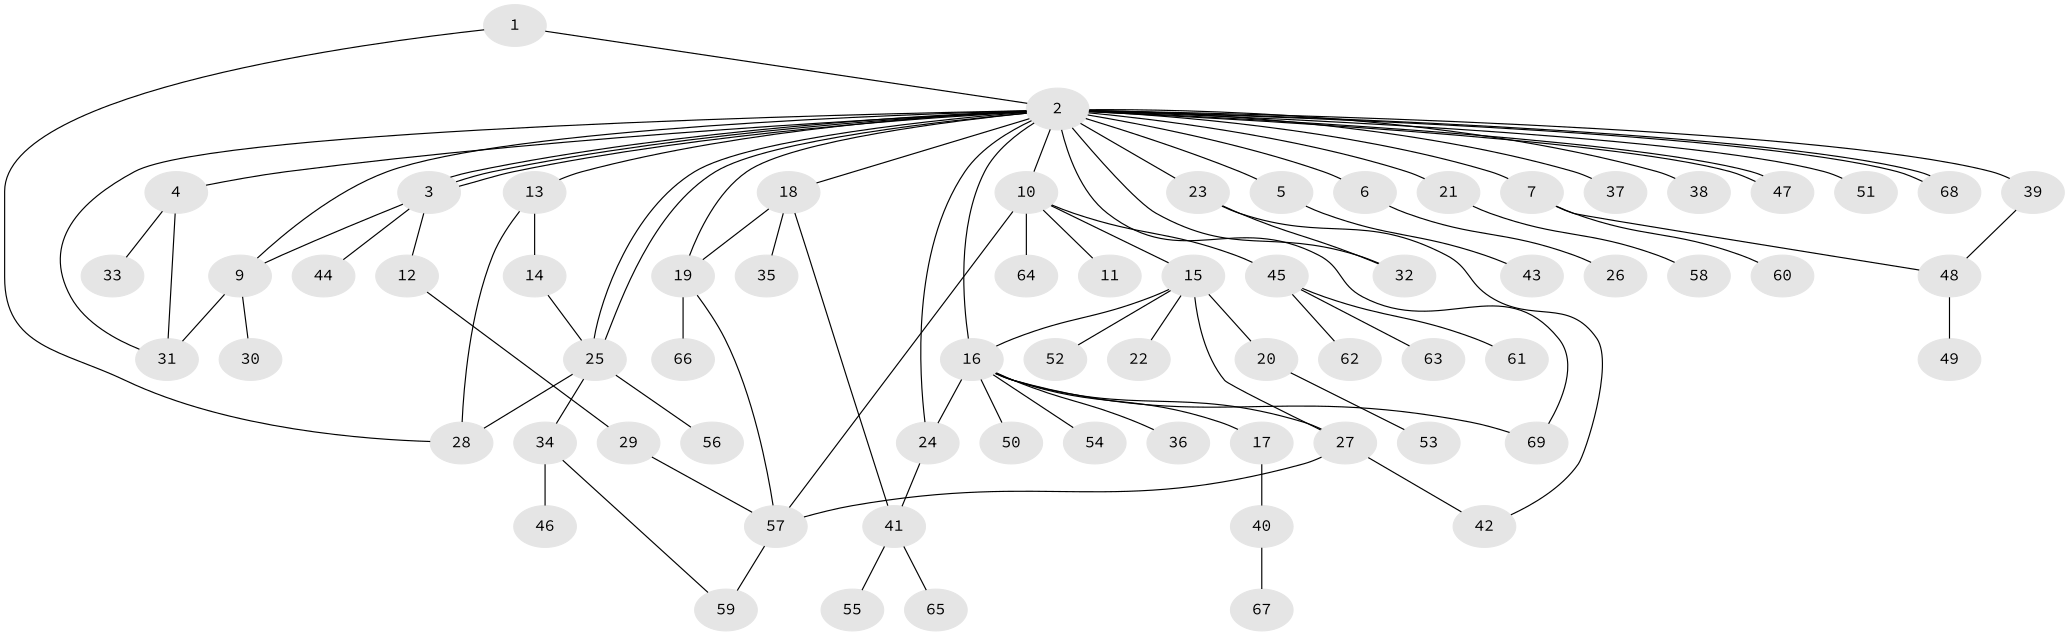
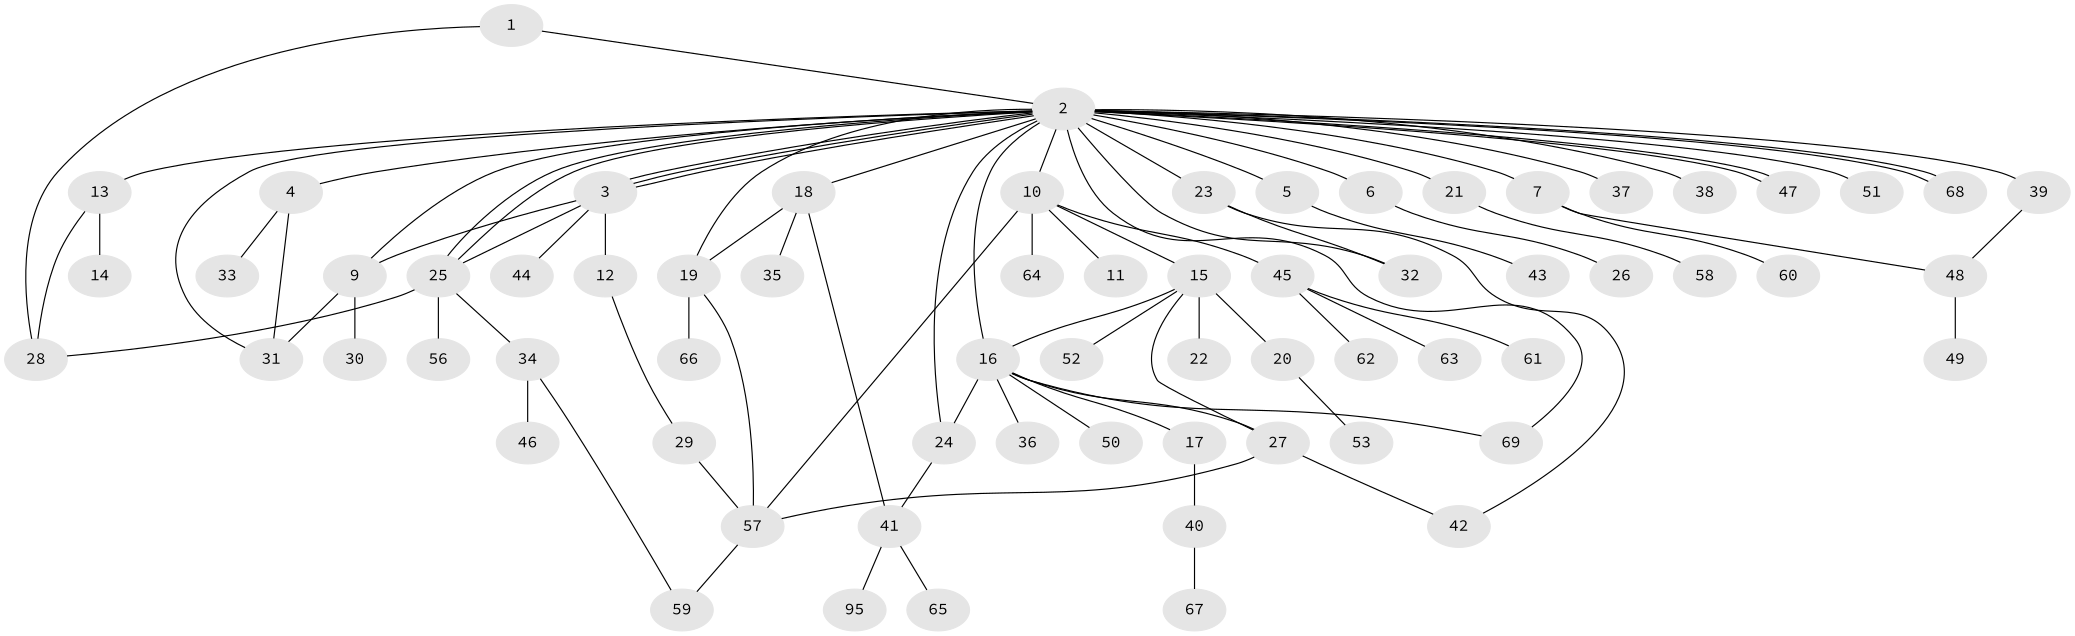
(565, 318) -> (522, 234)
(1095, 443) -> none
(852, 610) -> (855, 610)
